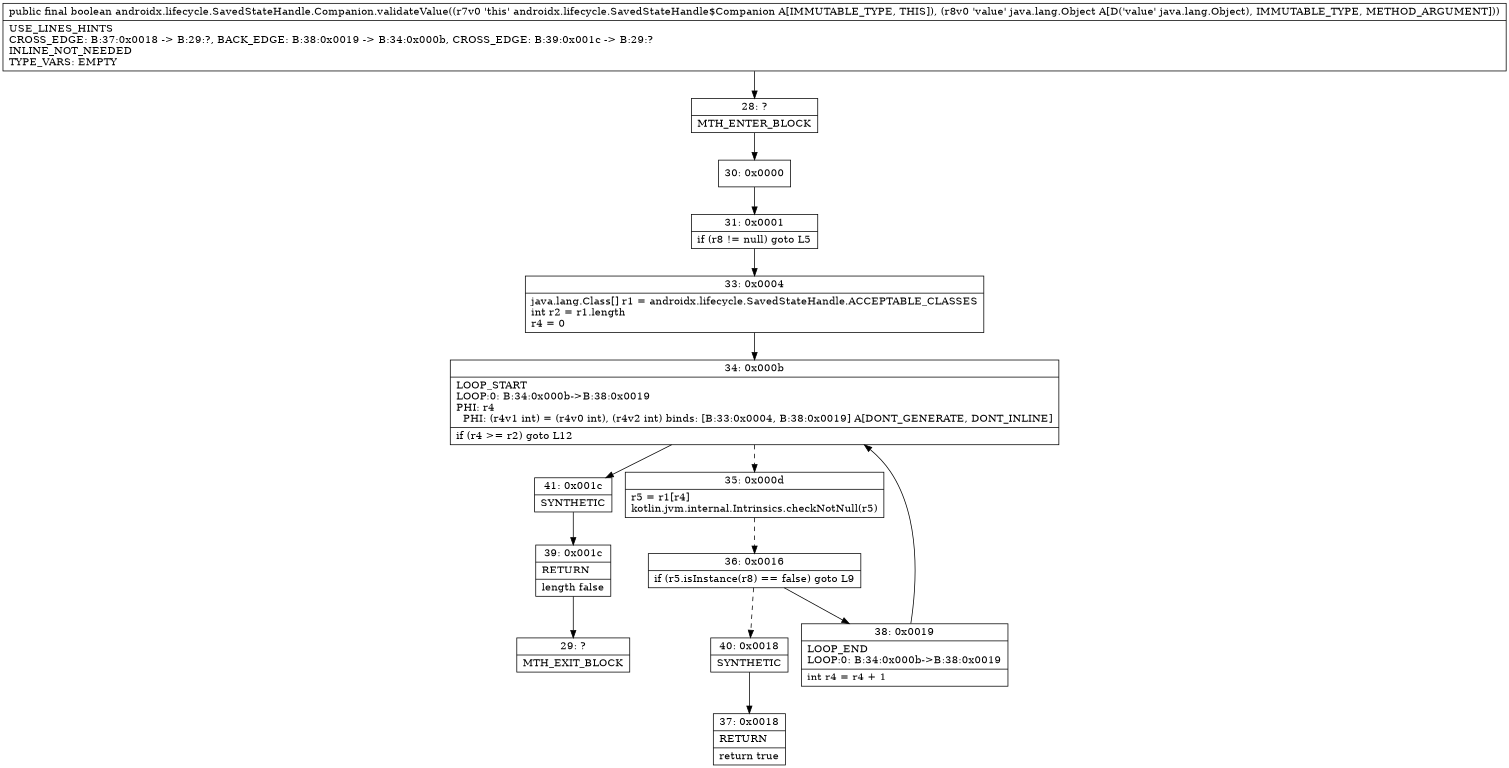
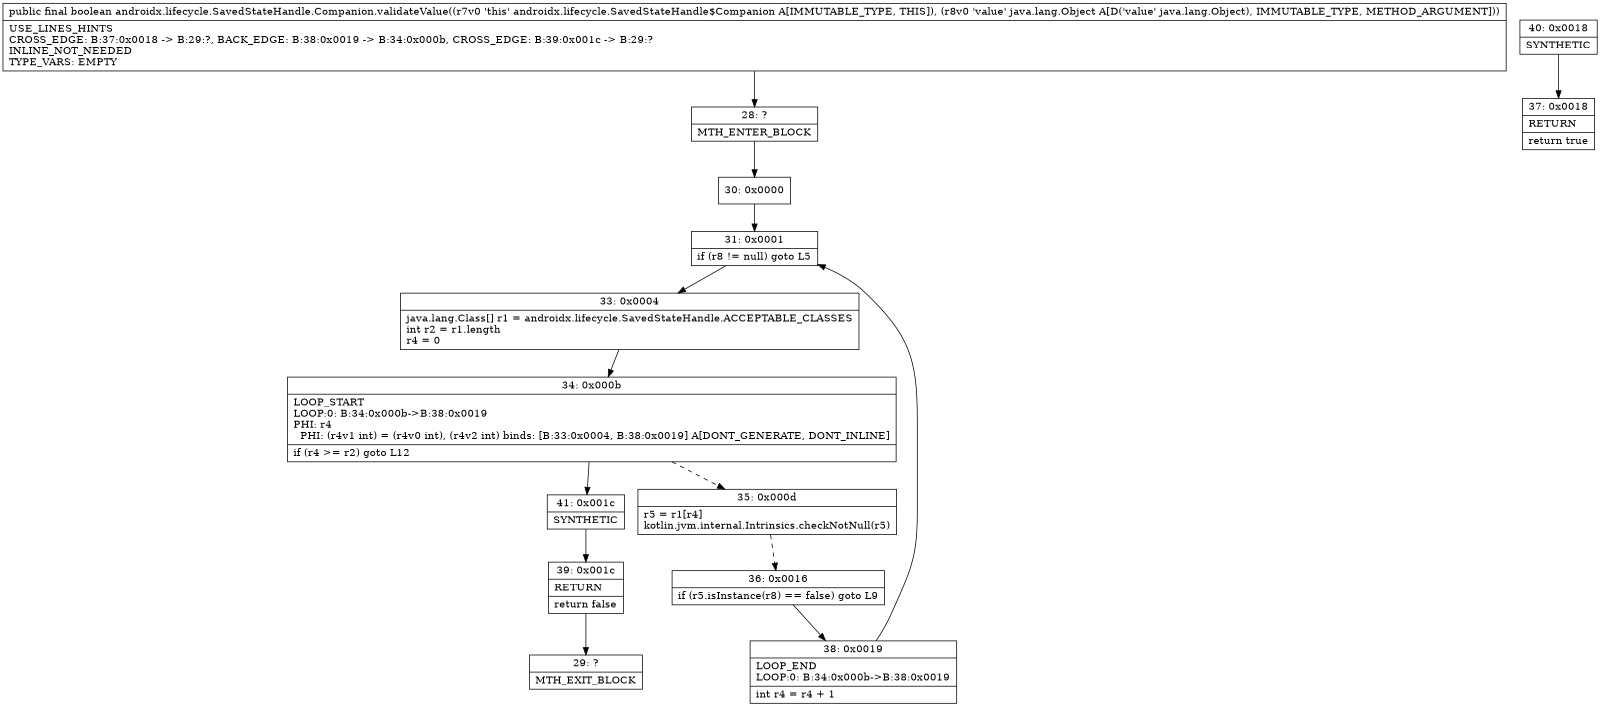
(912, 531) -> (917, 439)
(573, 587) -> (586, 604)
(752, 609) -> none
